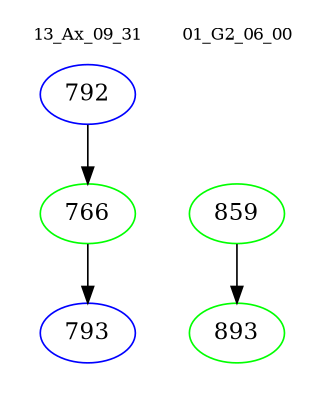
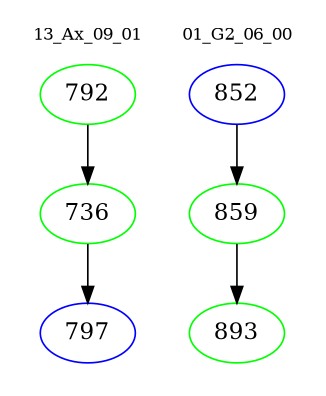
(88, 36) -> (88, 36)
(88, 94) -> (88, 94)
none -> (237, 94)
(88, 214) -> (88, 214)
(88, 333) -> (88, 333)
